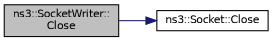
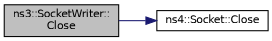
(212, 21) -> (212, 21)
